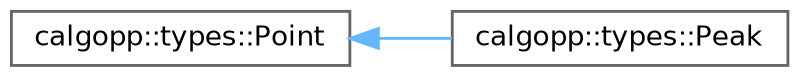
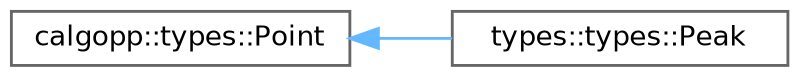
(620, 38) -> (620, 38)
